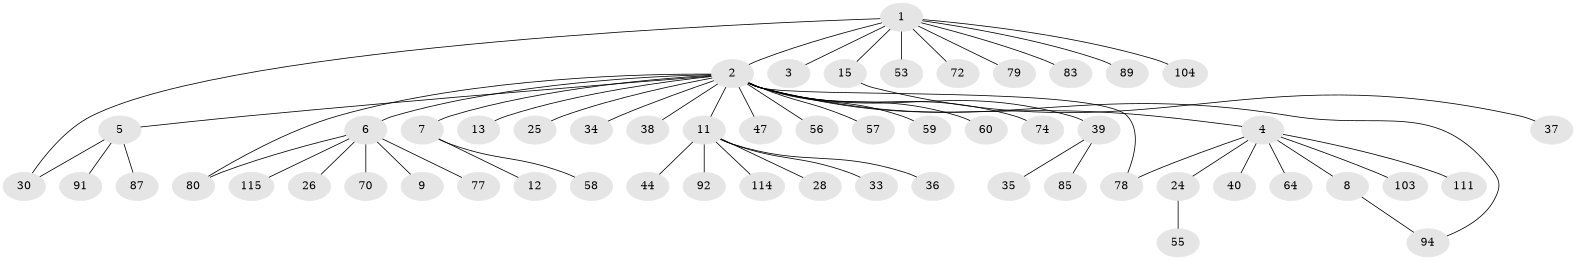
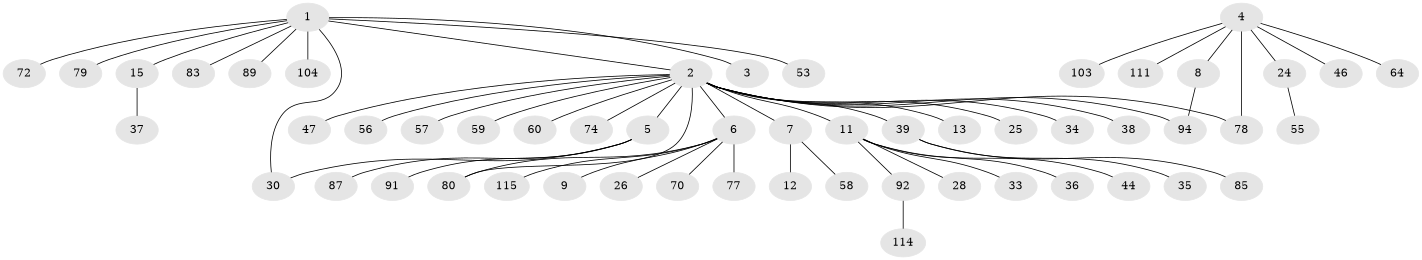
(994, 111) -> none
(733, 158) -> (903, 215)
(1235, 186) -> (1341, 74)
